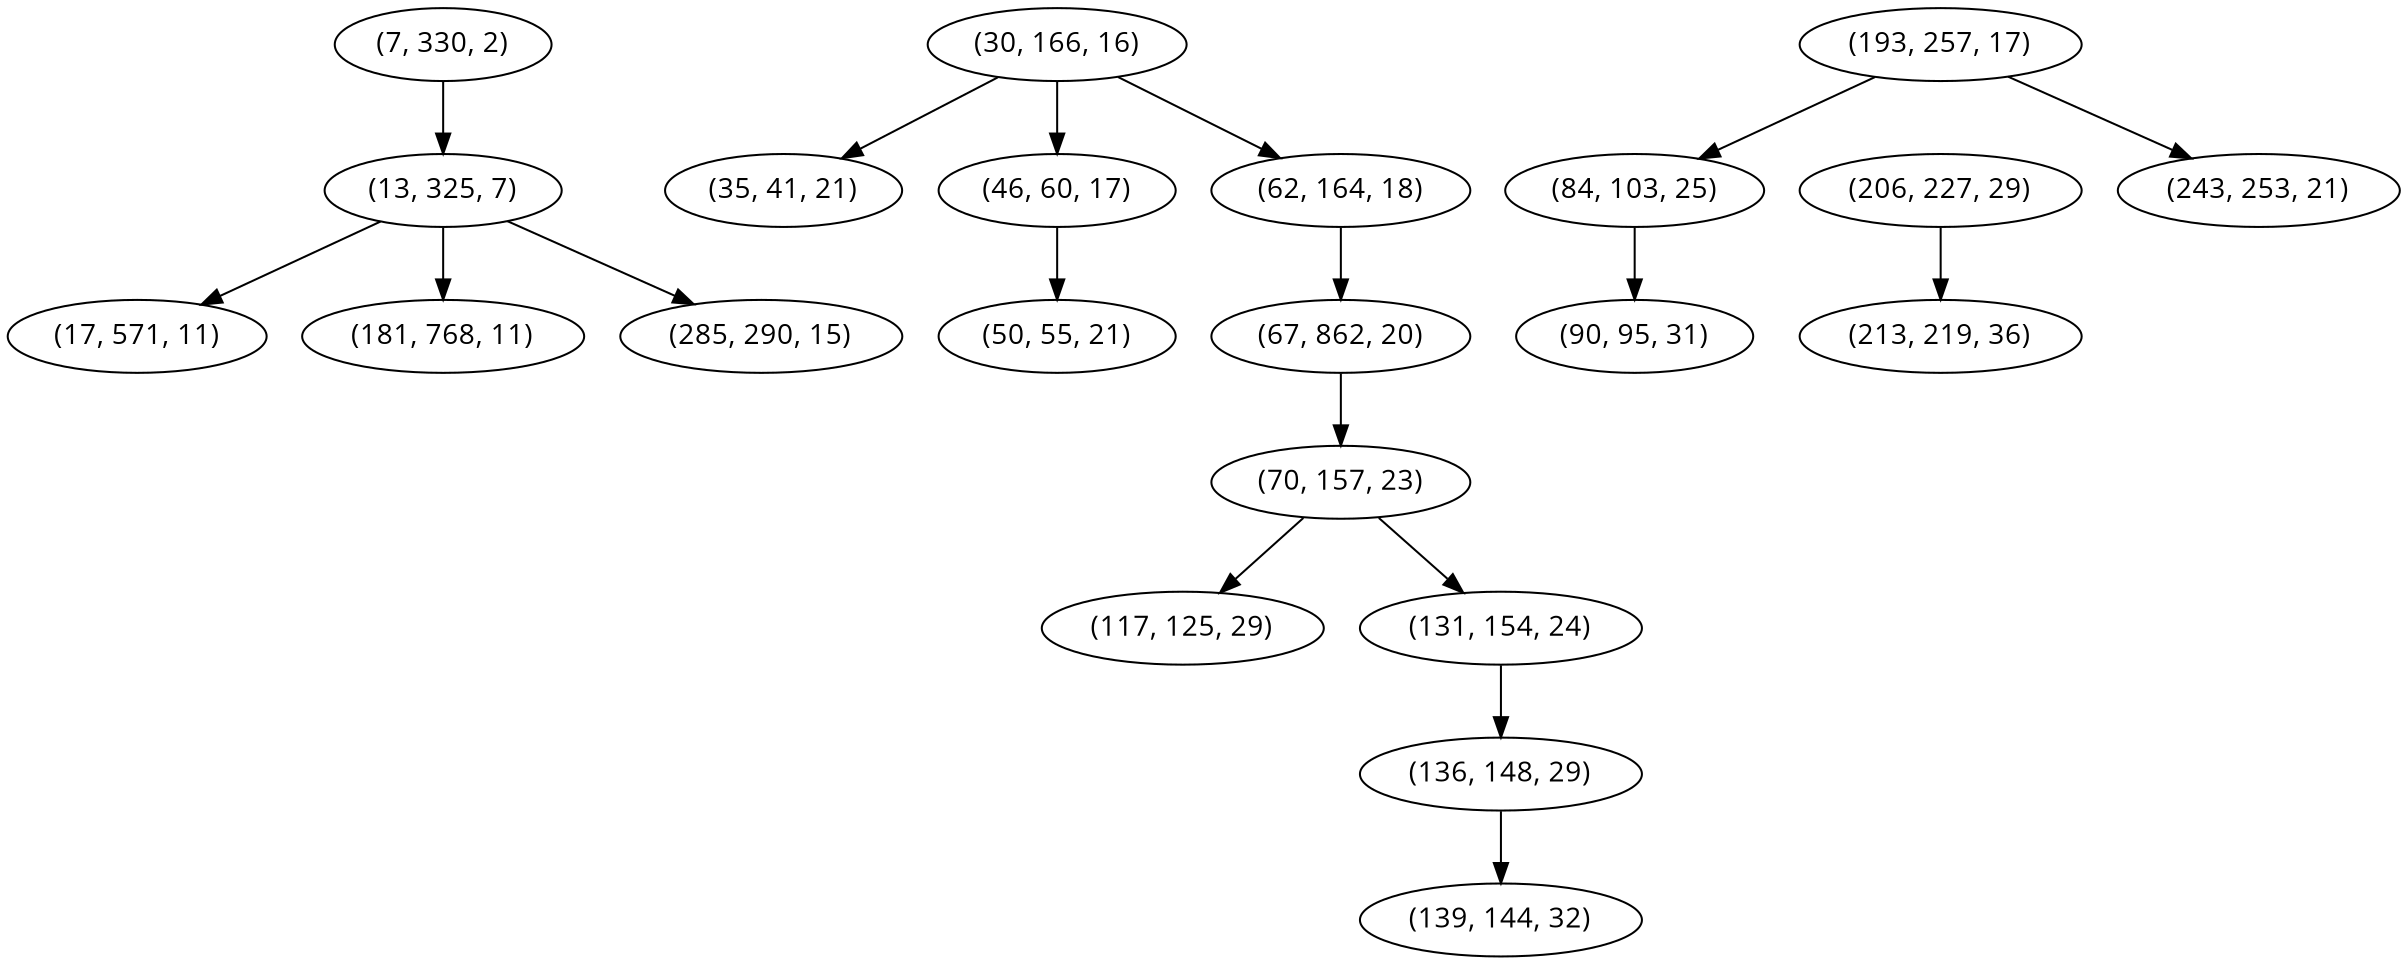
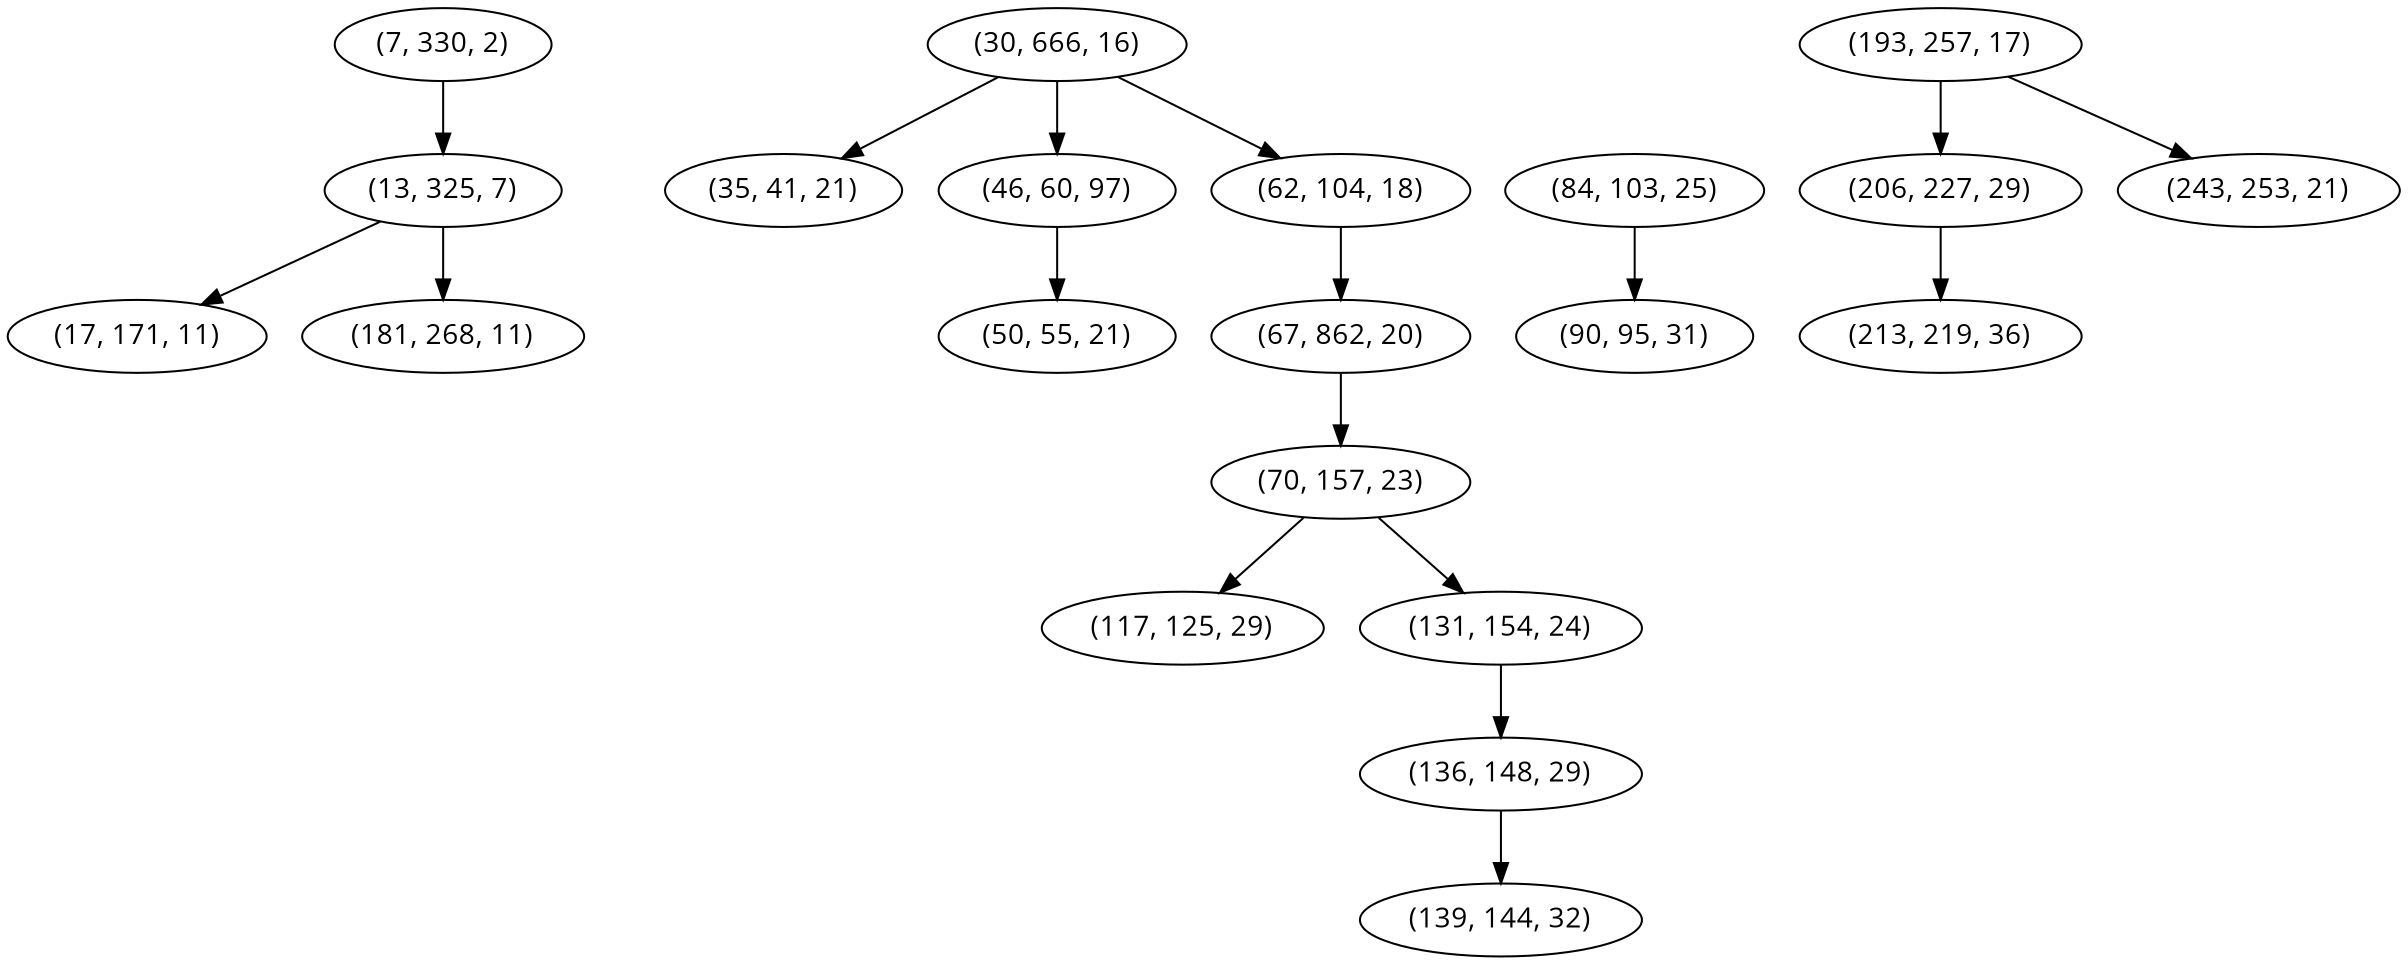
(1057, 45) -> (1057, 45)
(1797, 113) -> (1941, 108)
(1057, 190) -> (1057, 190)
(1341, 190) -> (1341, 190)
(137, 336) -> (137, 336)
(443, 336) -> (443, 336)
(761, 336) -> none
